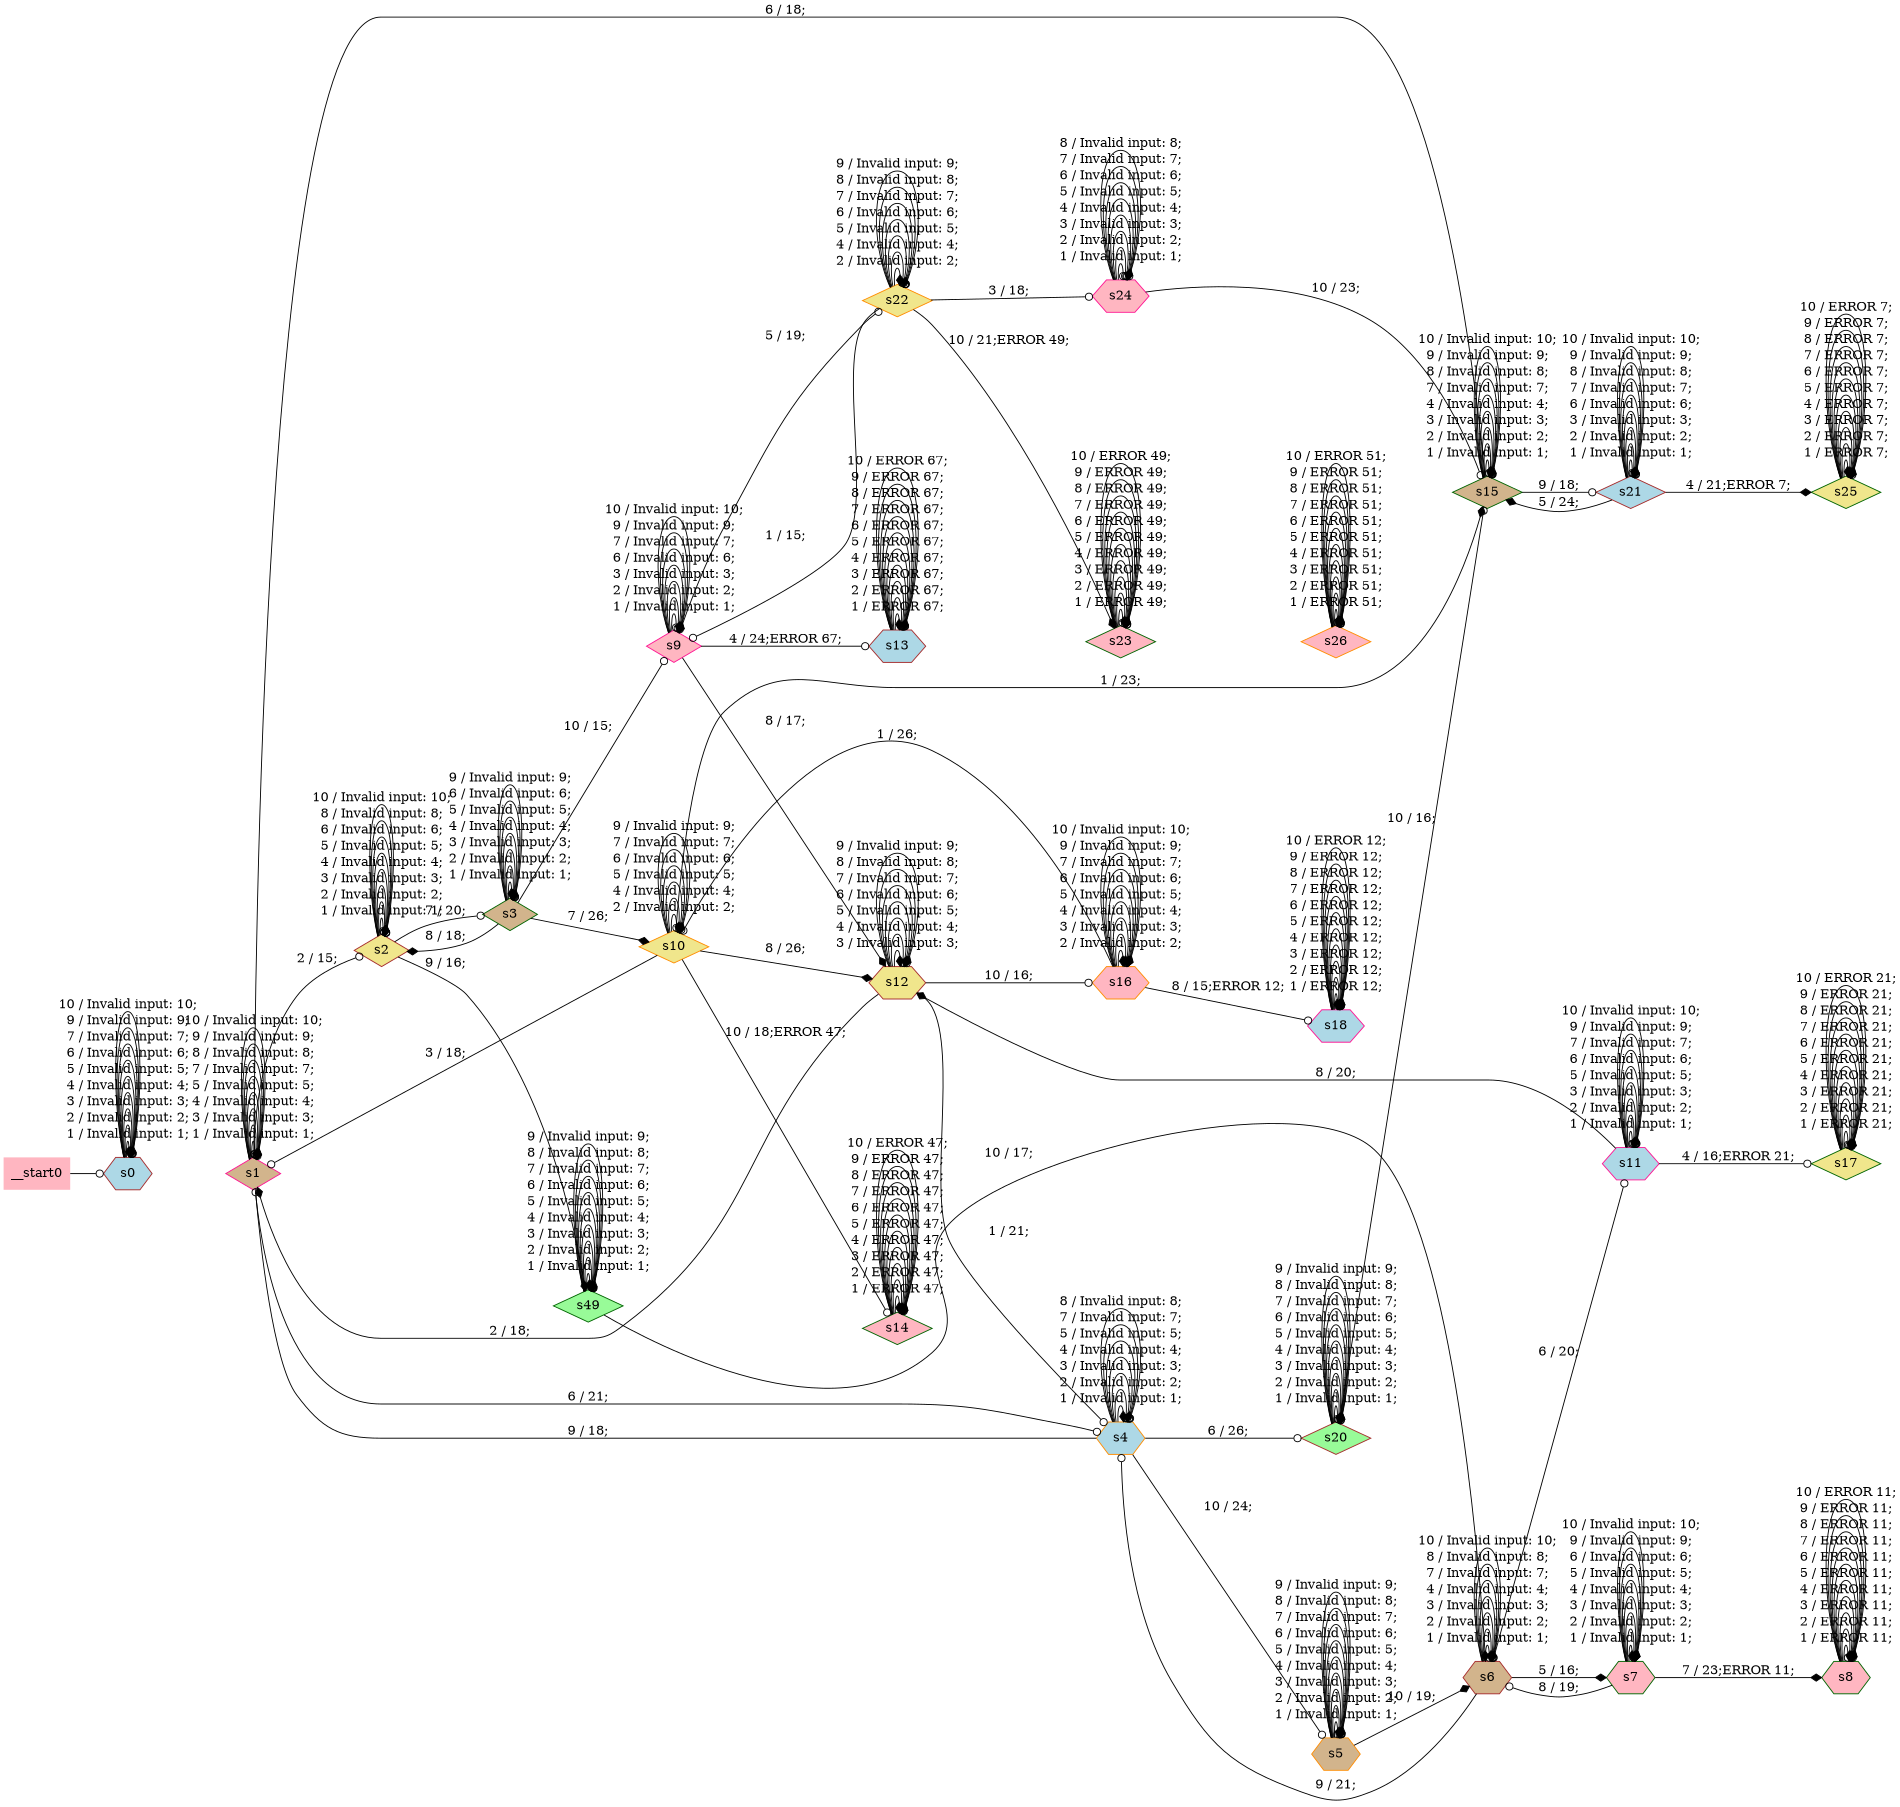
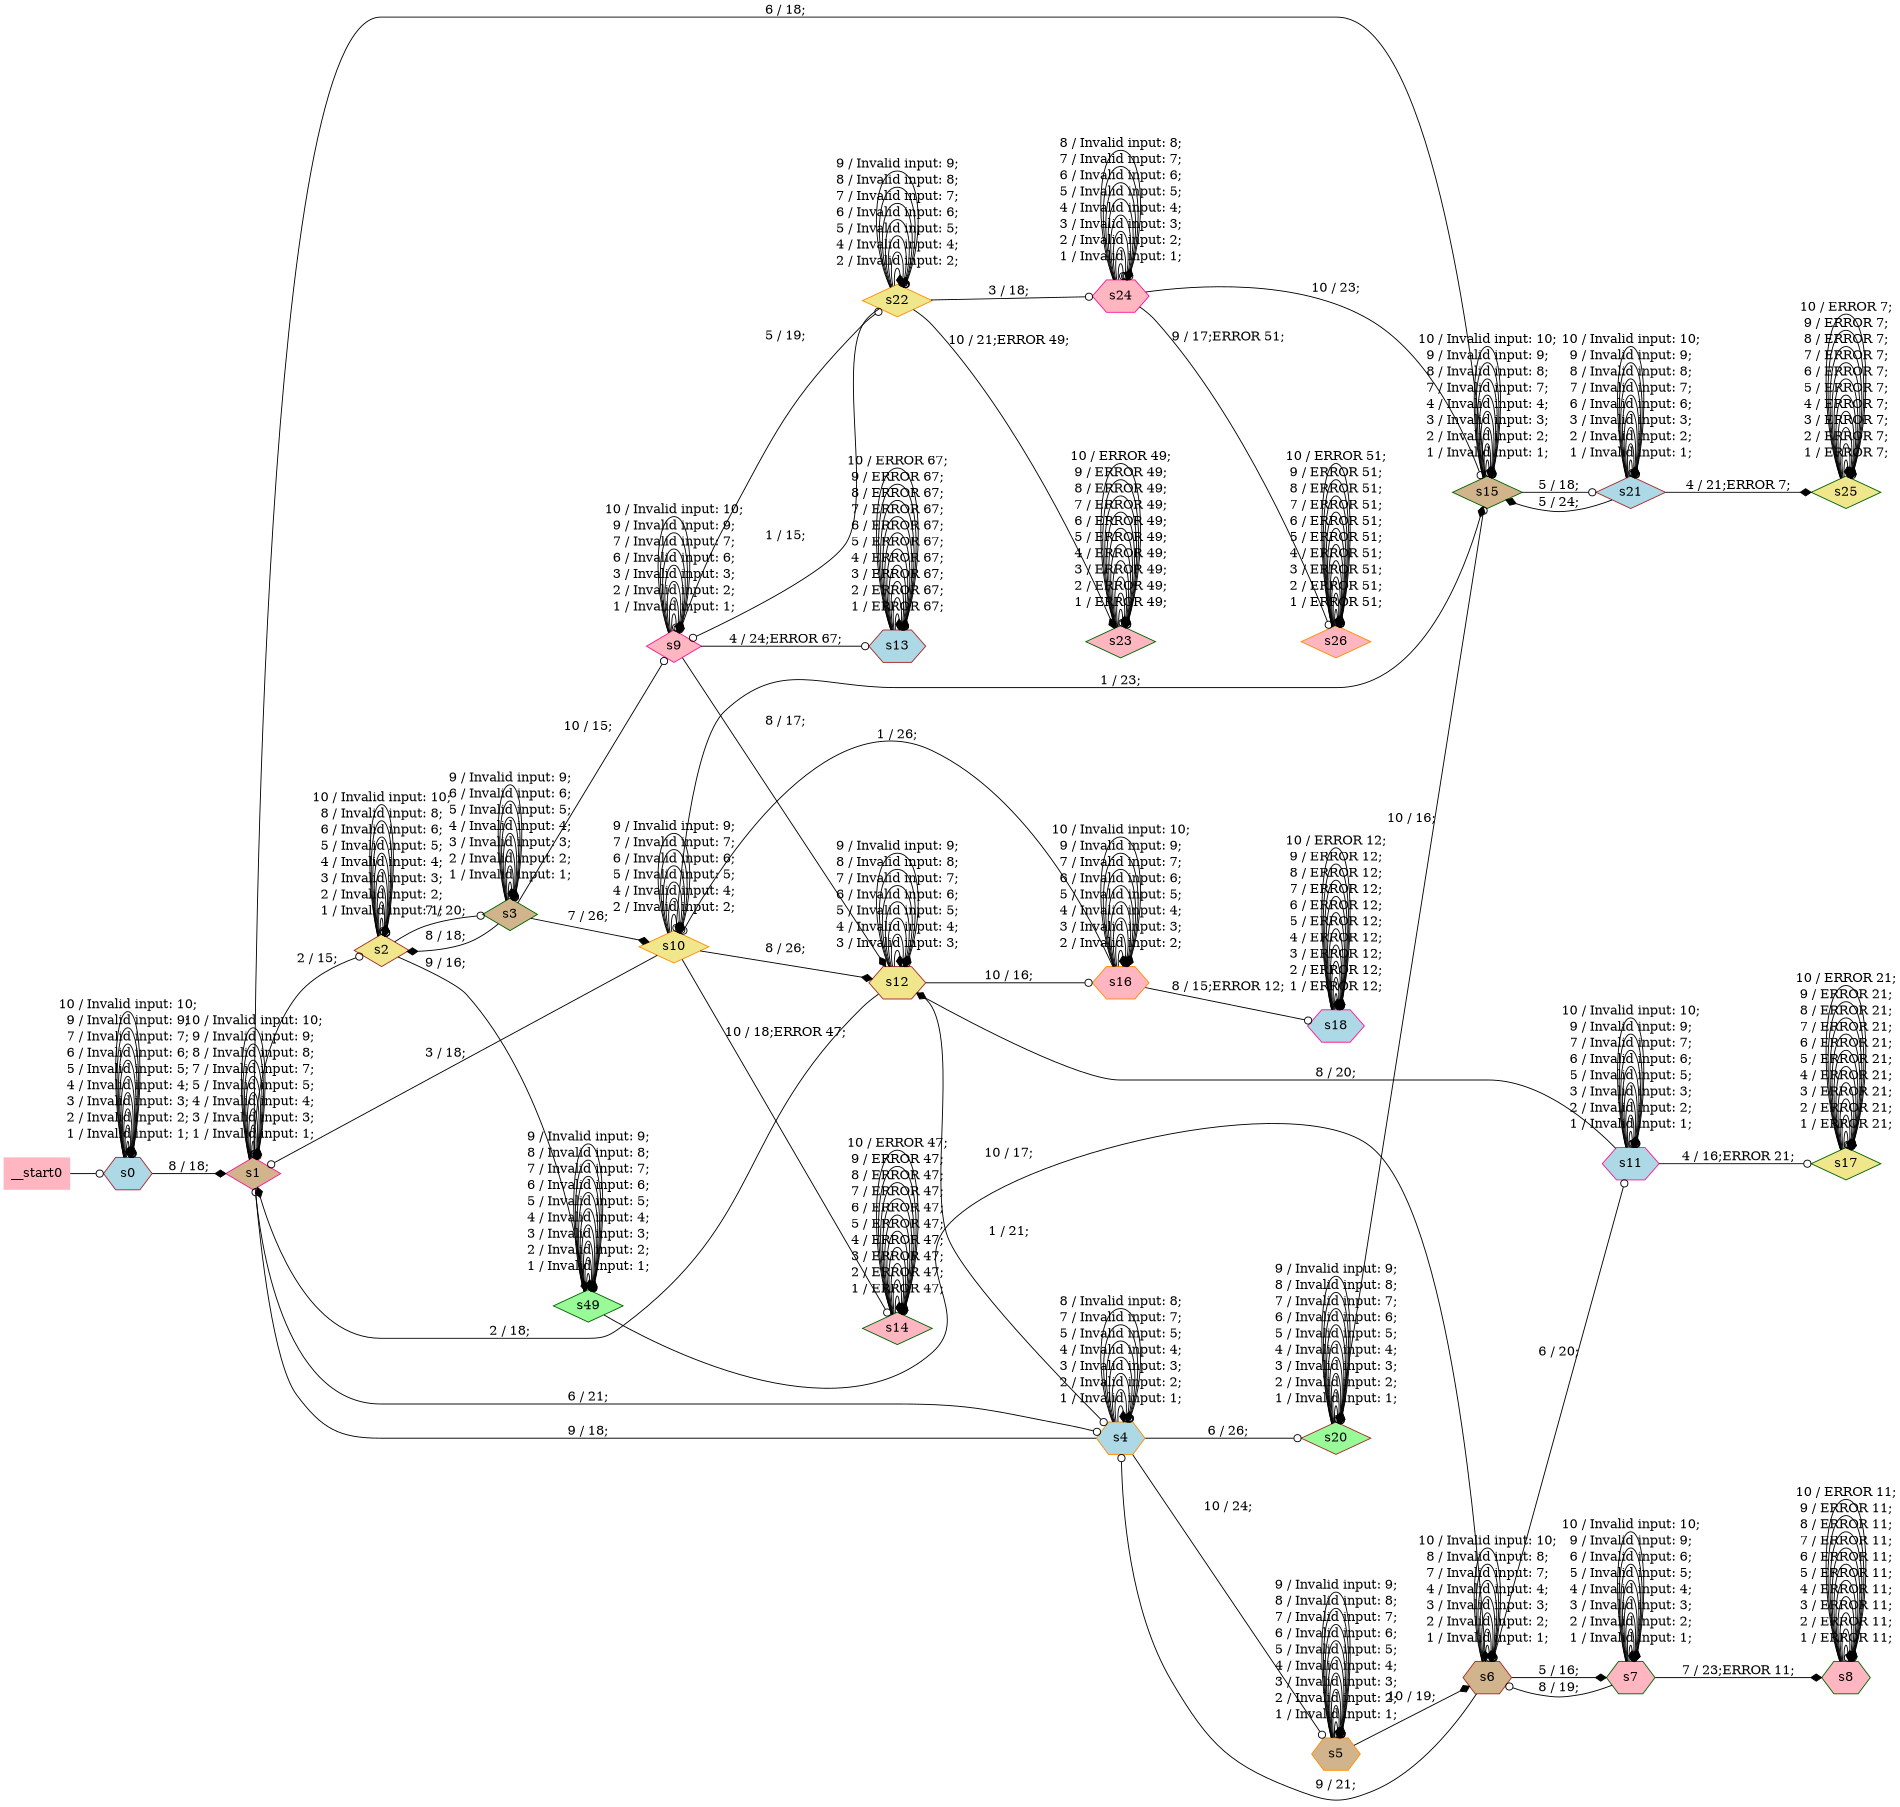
none -> (1248, 455)
(1559, 486) -> (1559, 486)
none -> (184, 1174)
